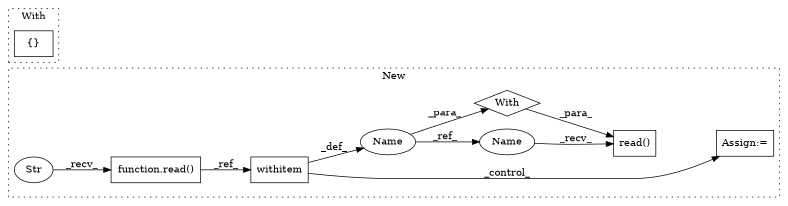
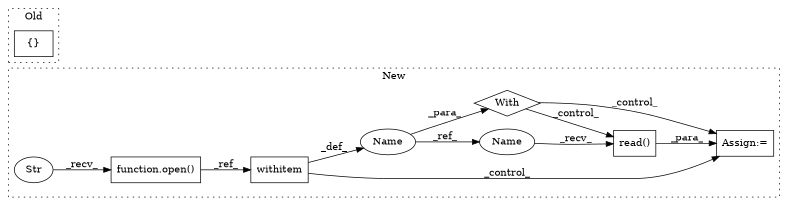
(34, 17) -> (34, 17)
none -> (625, 110)
(576, 114) -> (576, 114)
none -> (682, 143)
(156, 170) -> (156, 170)
